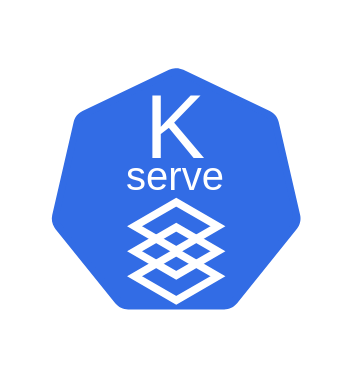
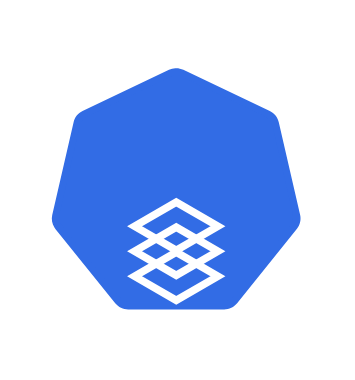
(176, 126) -> none
(176, 176) -> none
